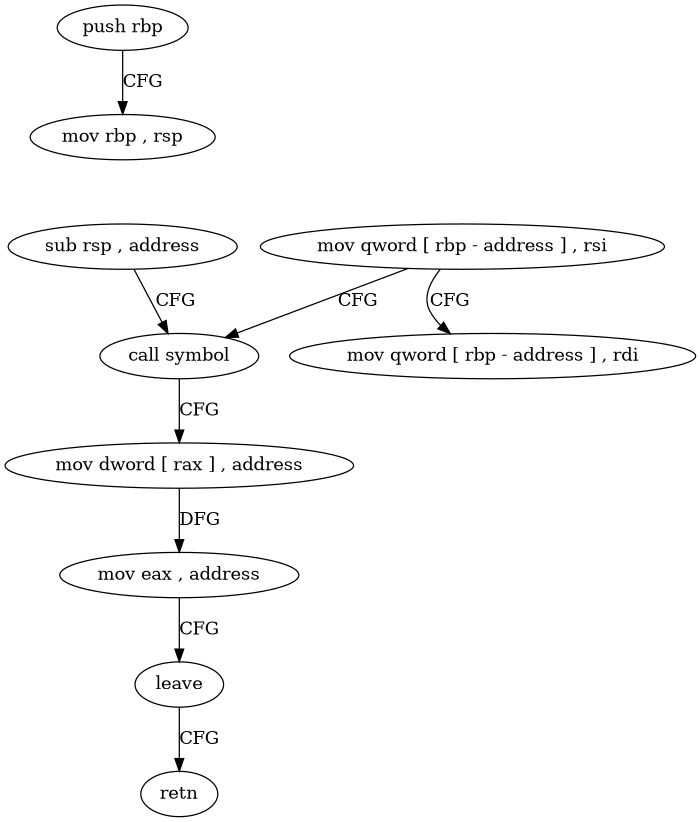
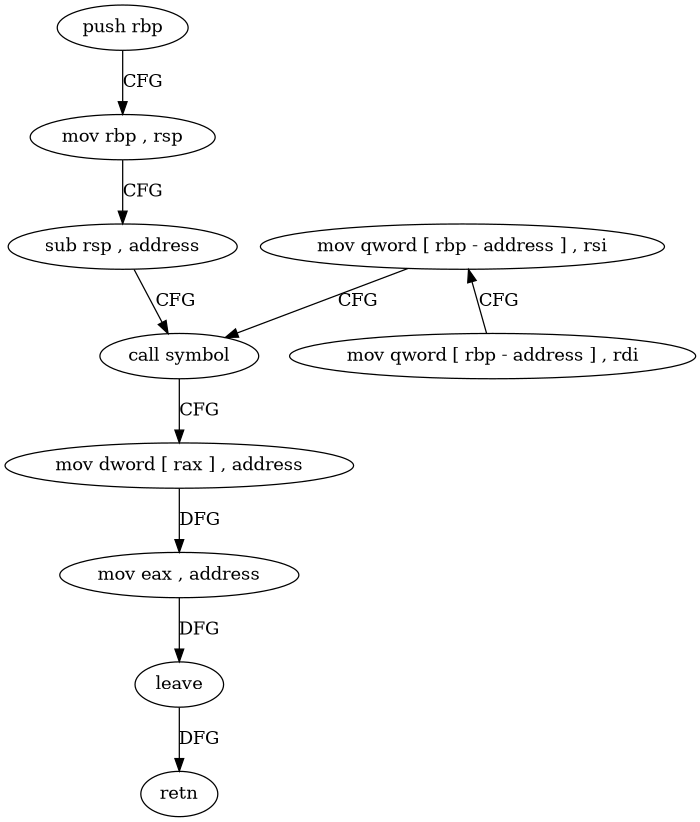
none -> (123, 186)
(427, 298) -> (479, 307)
(199, 630) -> (199, 630)
(199, 739) -> (199, 739)
